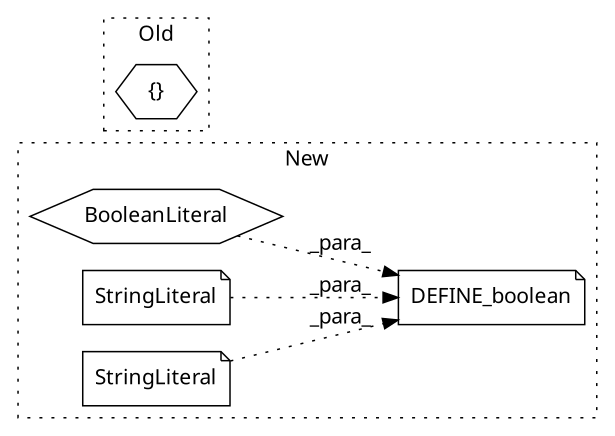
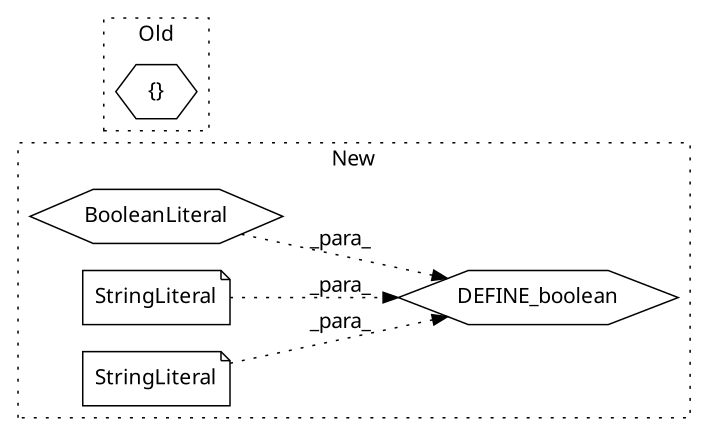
(492, 298) -> (538, 298)
